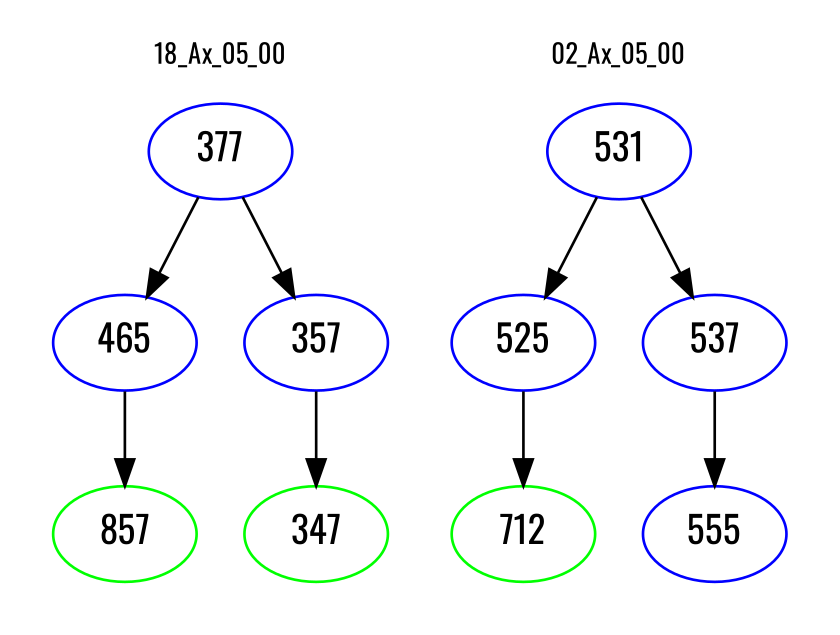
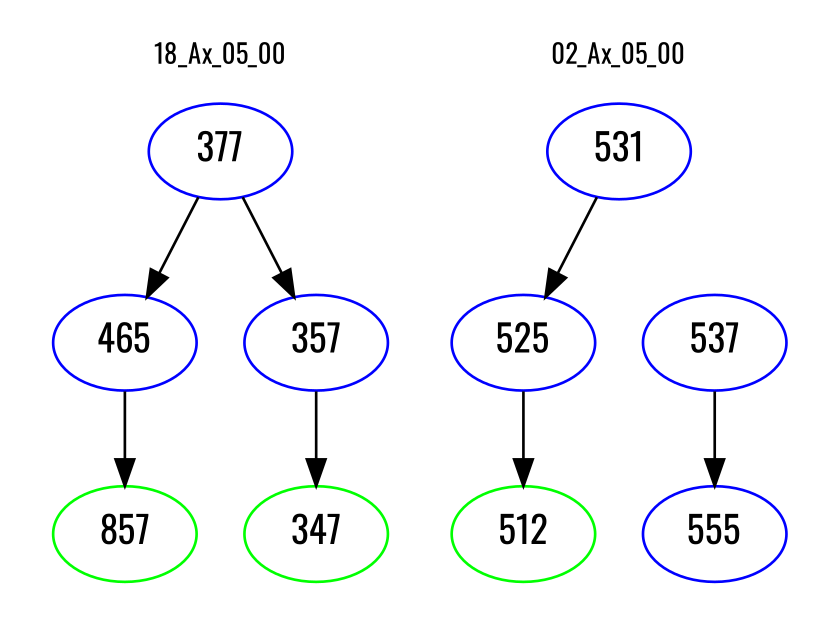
(661, 235) -> none
(523, 534) -> (523, 534)
